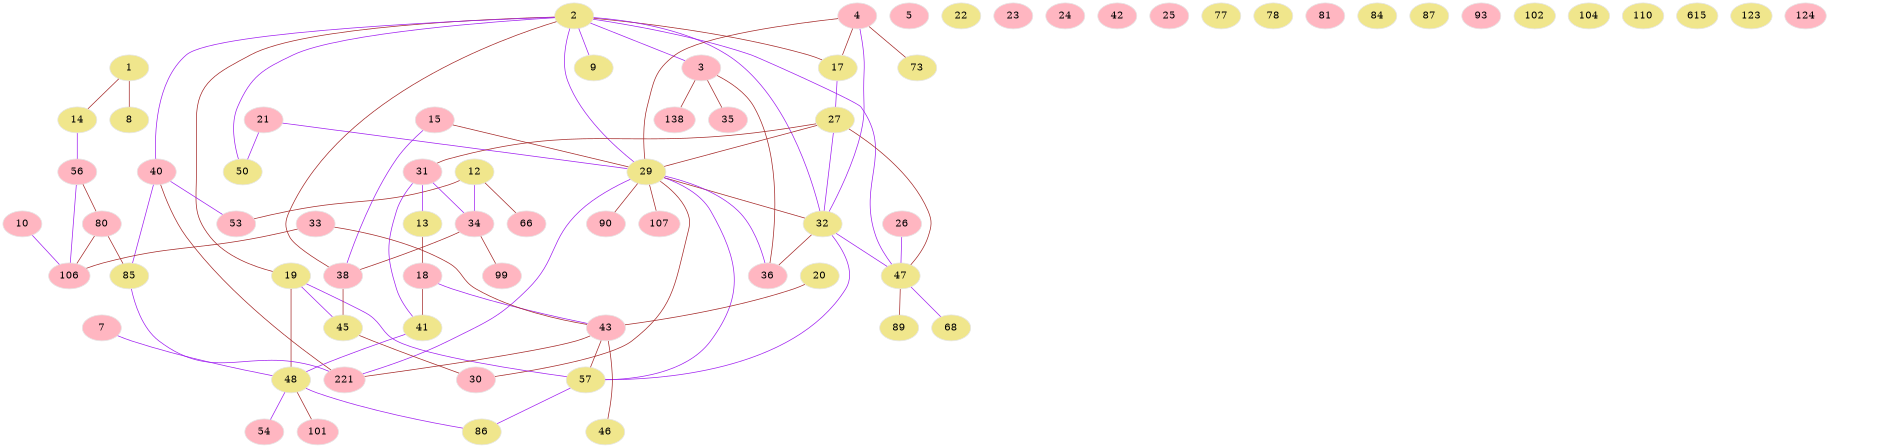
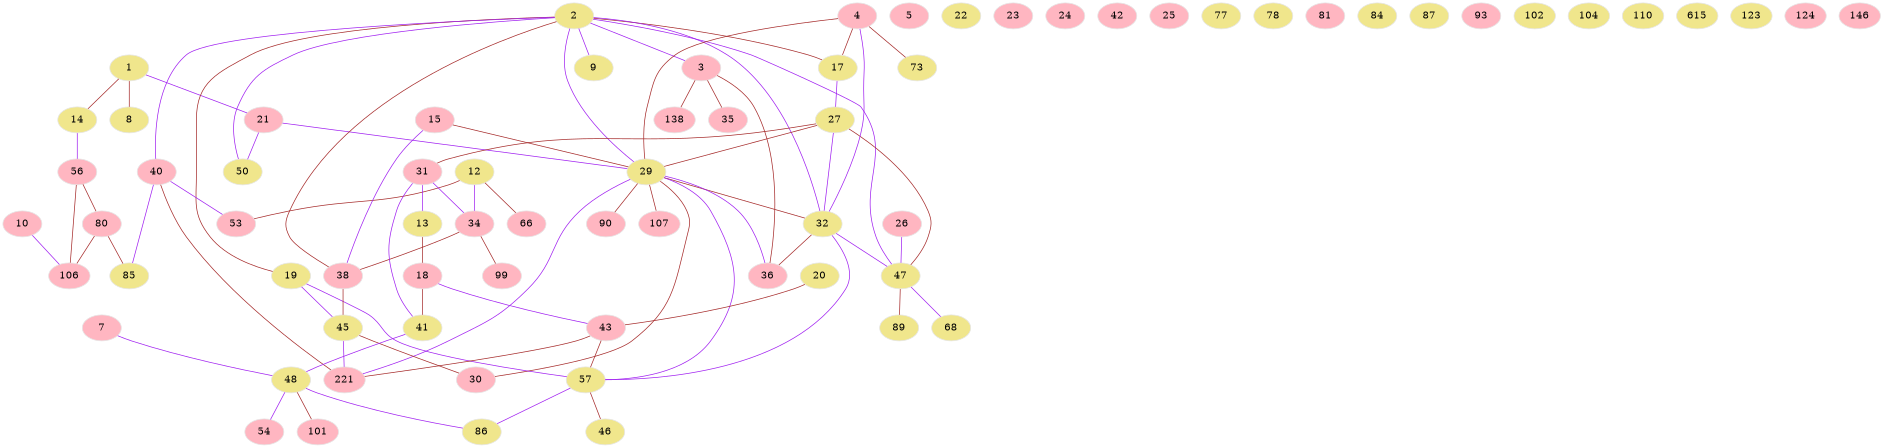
none -> (1860, 16)
none -> (194, 93)
(73, 224) -> (73, 224)
(316, 224) -> none
(291, 328) -> none
(236, 362) -> (344, 351)
(612, 374) -> (595, 406)
